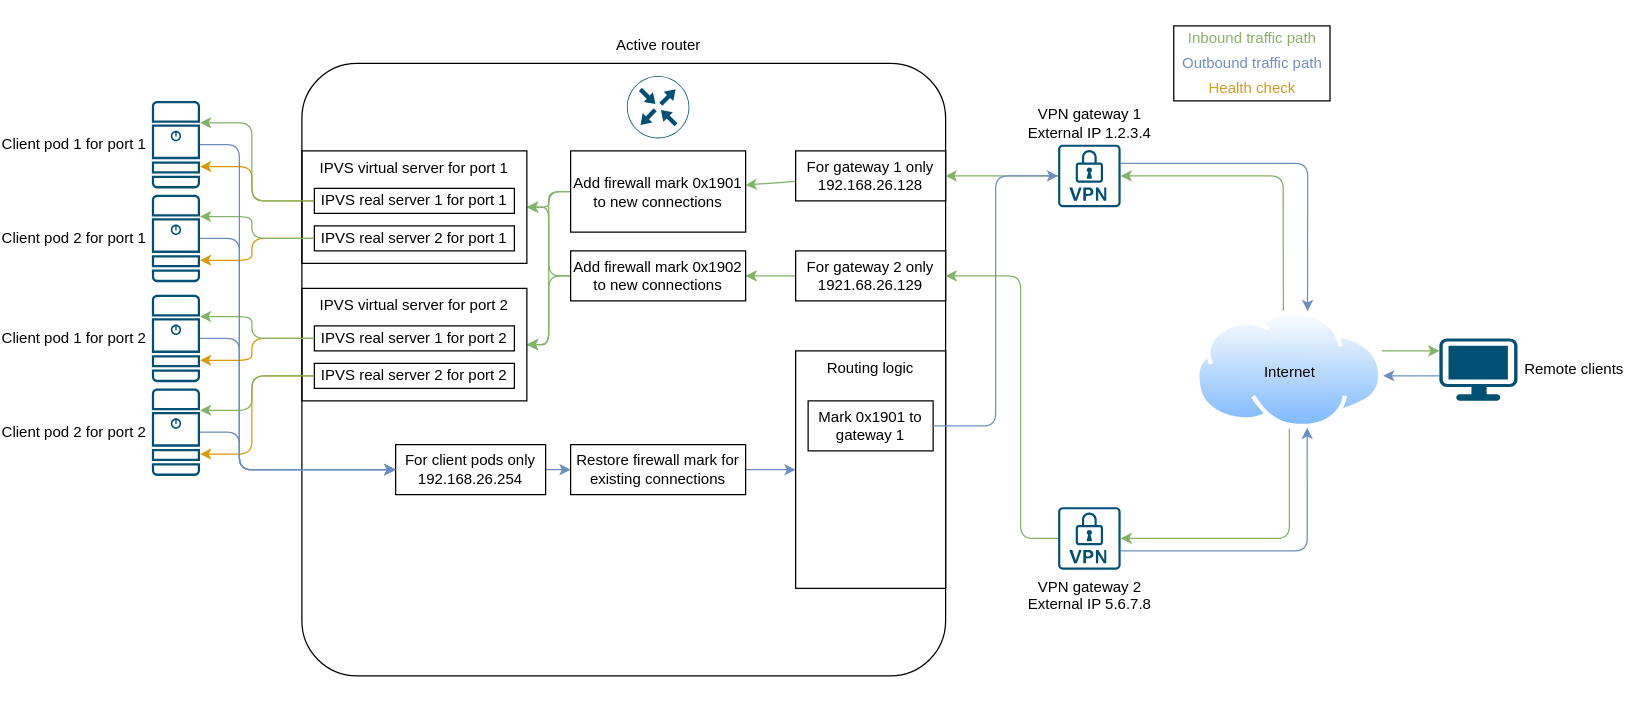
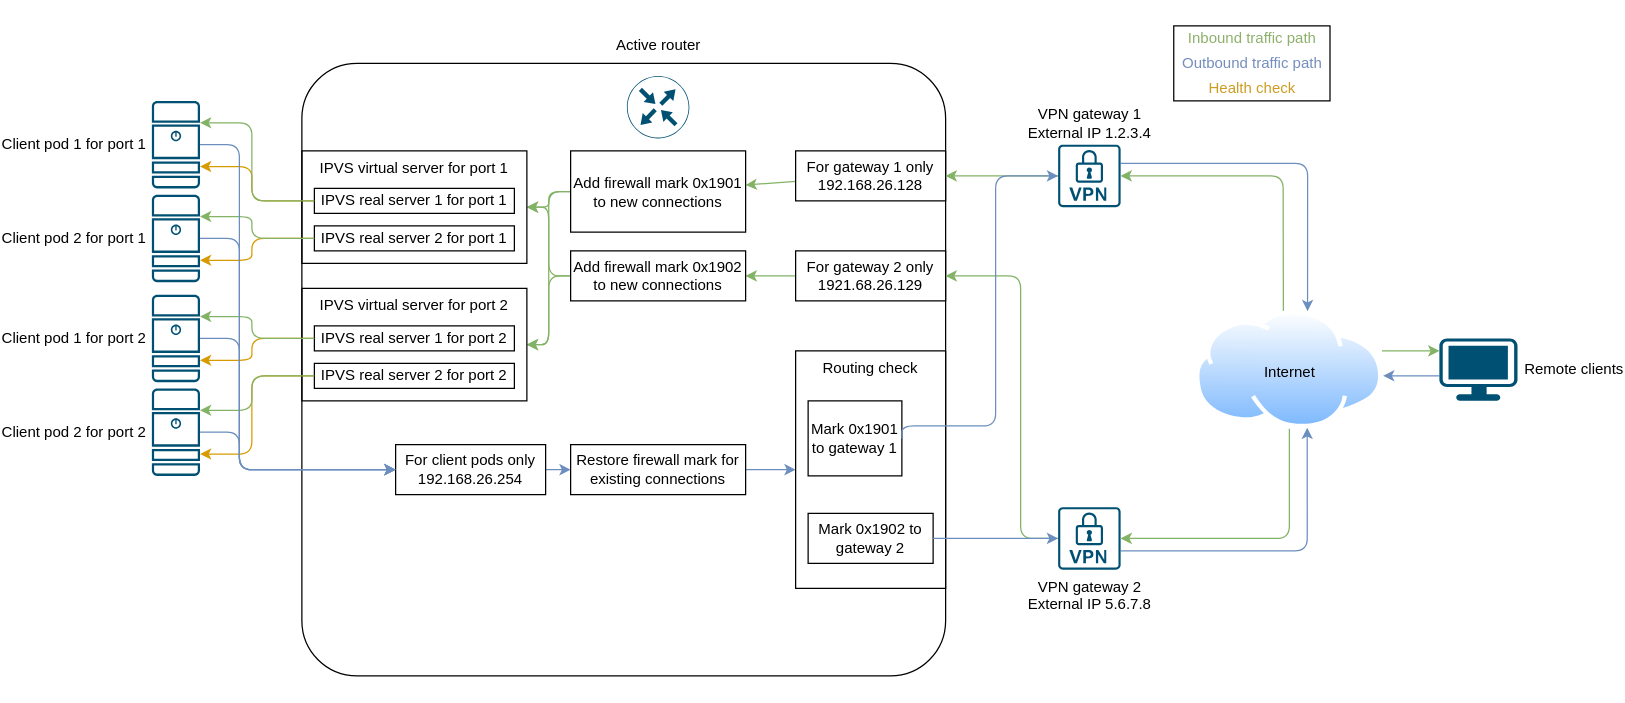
(871, 368) -> (871, 368)
(871, 426) -> (855, 438)
none -> (871, 538)
none -> (978, 538)
